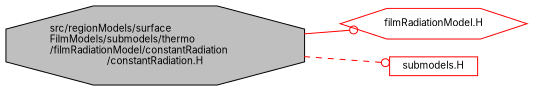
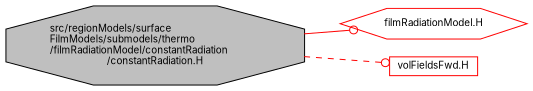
(434, 66) -> (434, 66)
